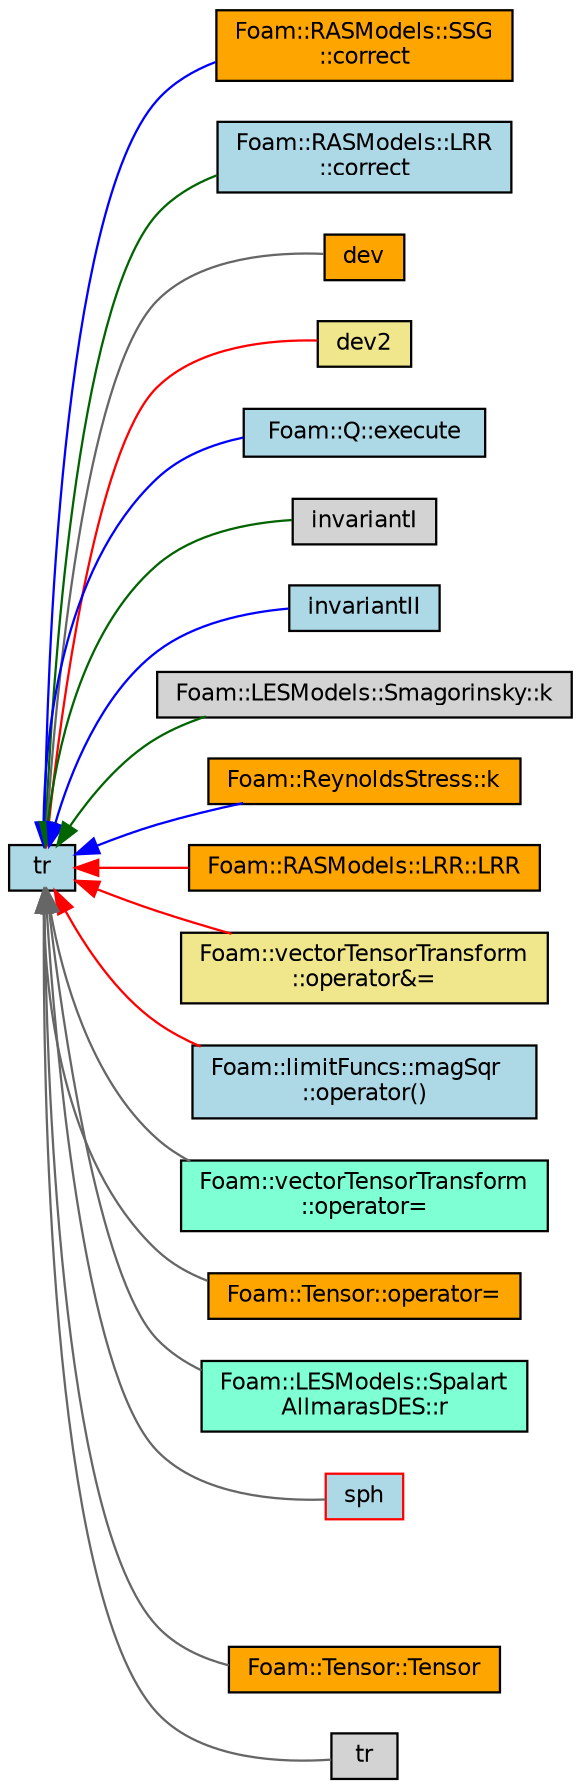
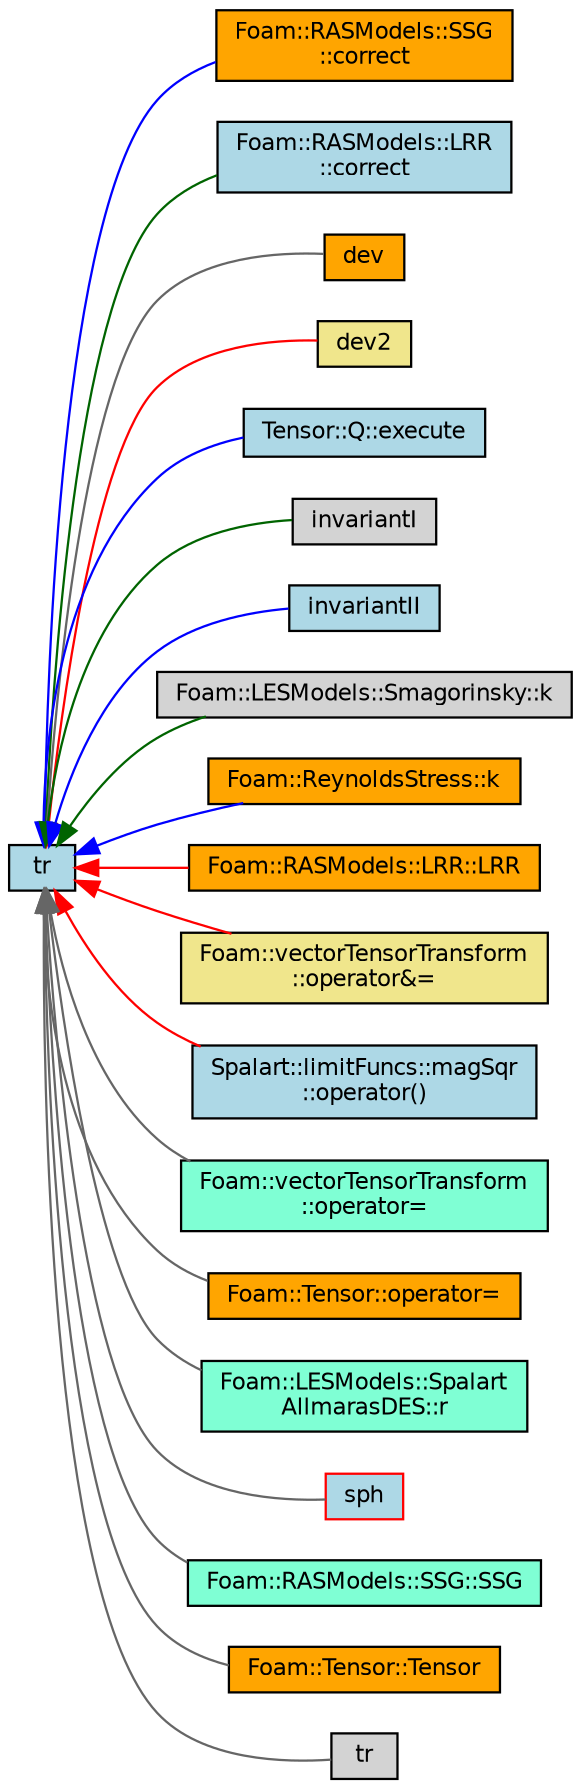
(364, 433) -> (364, 433)
(364, 1082) -> (364, 1082)
none -> (364, 1583)
